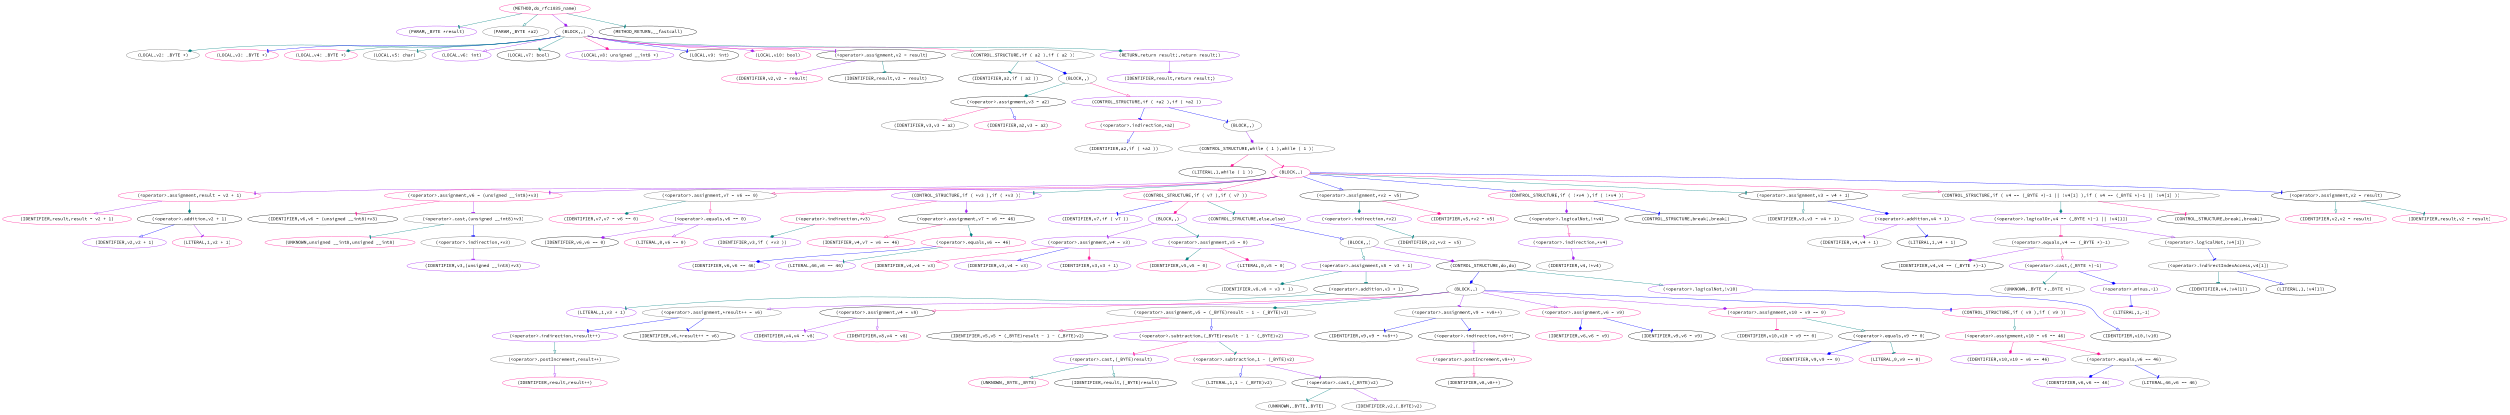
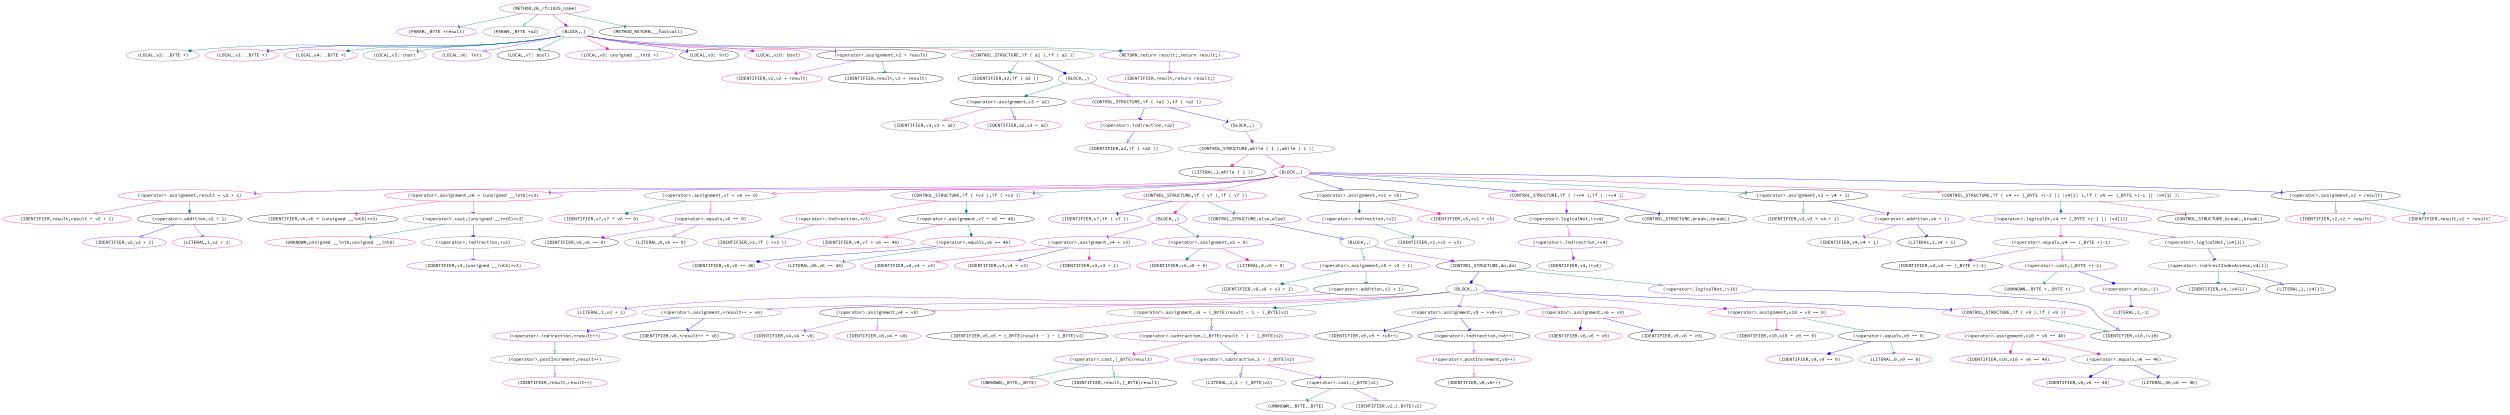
(966, 205) -> (966, 205)
(1856, 207) -> (1856, 207)
(661, 242) -> (661, 242)
(979, 299) -> (979, 299)
(2014, 323) -> (2072, 324)
